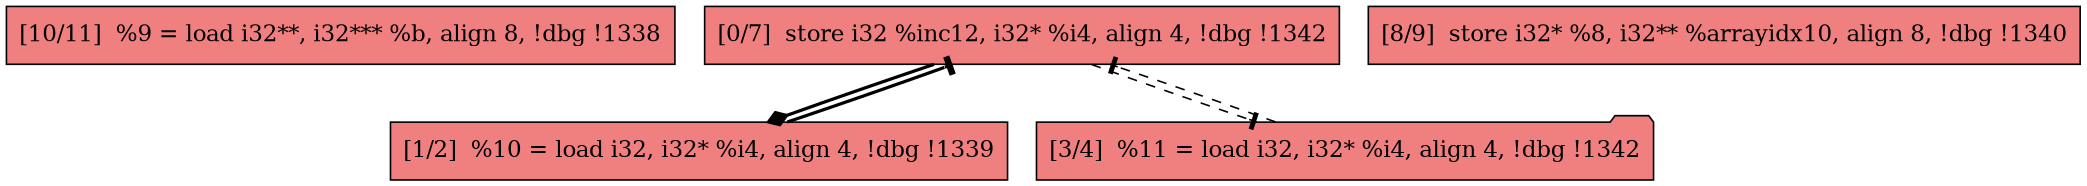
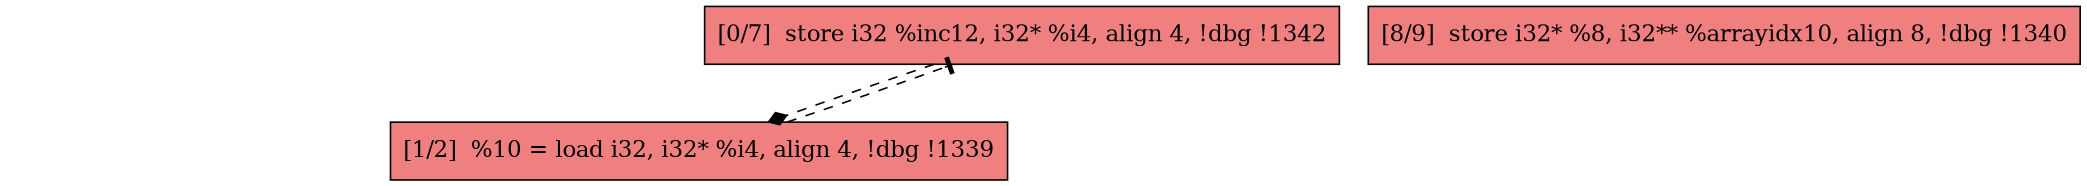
(341, 35) -> none
(860, 90) -> (860, 90)
(866, 95) -> (866, 95)
(1345, 151) -> none
